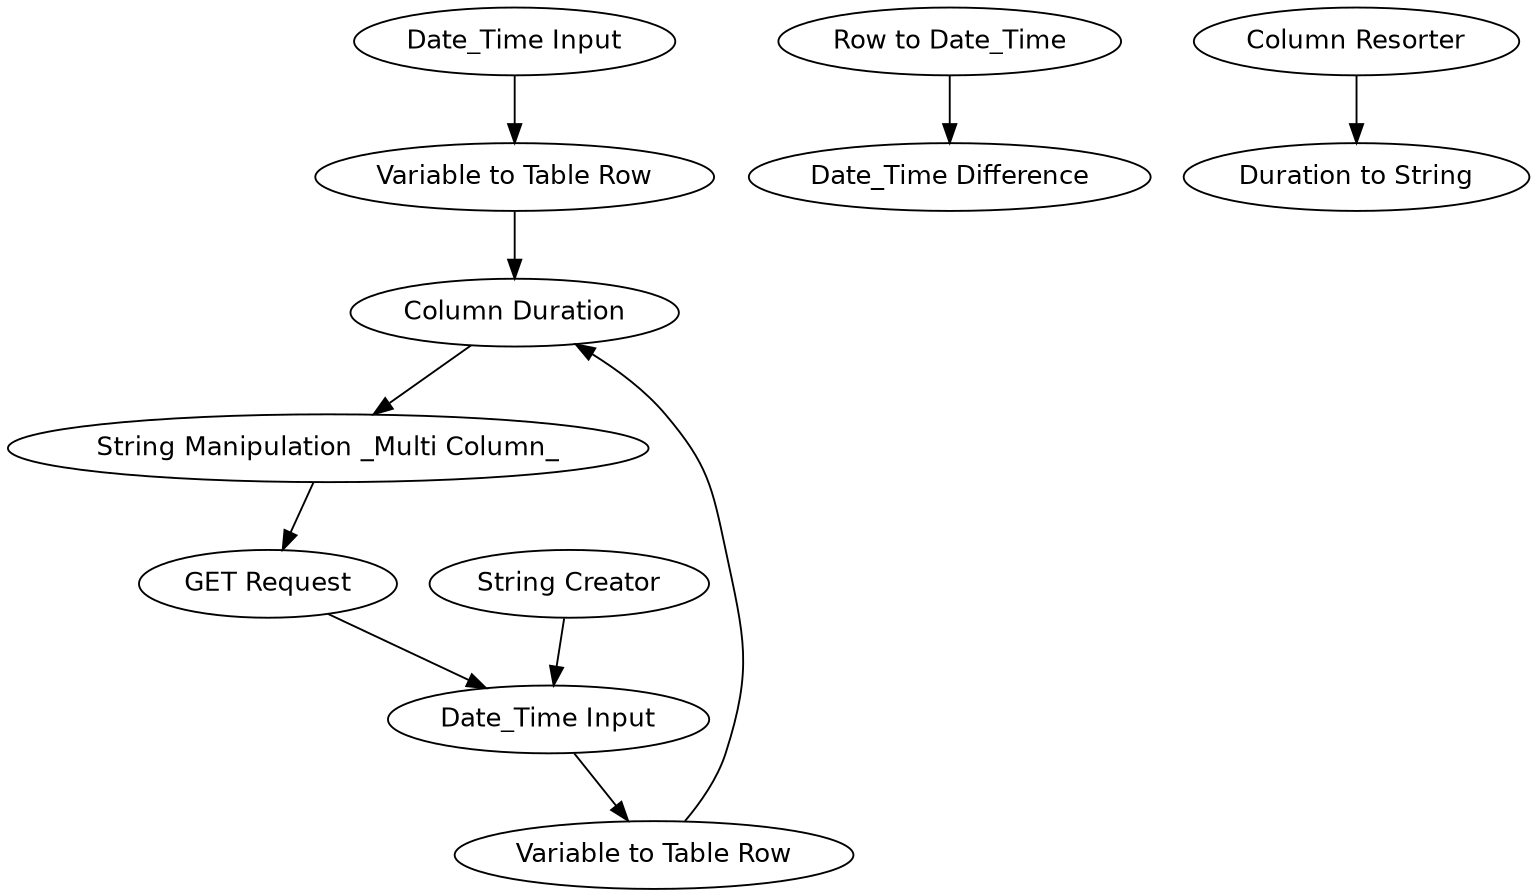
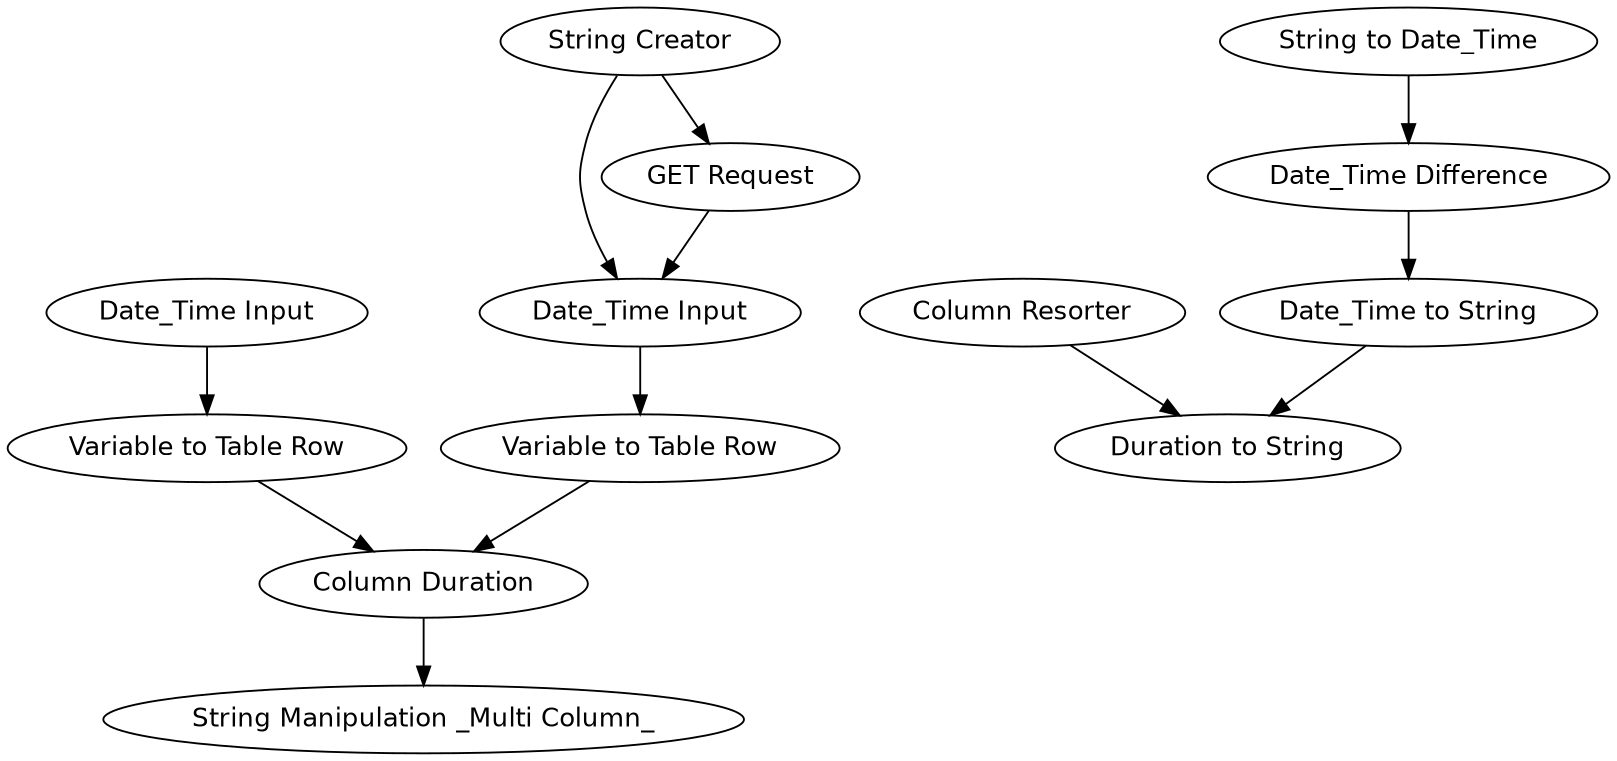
(950, 41) -> (1409, 41)
none -> (1409, 313)
(302, 508) -> (680, 101)
